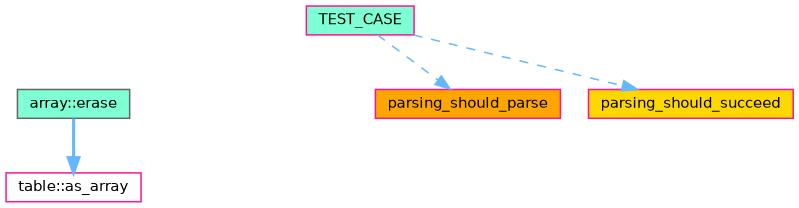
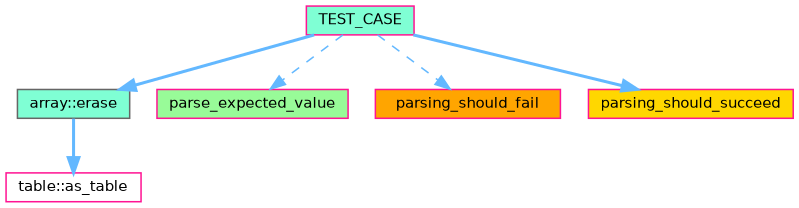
none -> (225, 60)
(518, 60) -> (518, 60)
none -> (253, 104)
(468, 104) -> (468, 104)
(74, 187) -> (74, 187)
